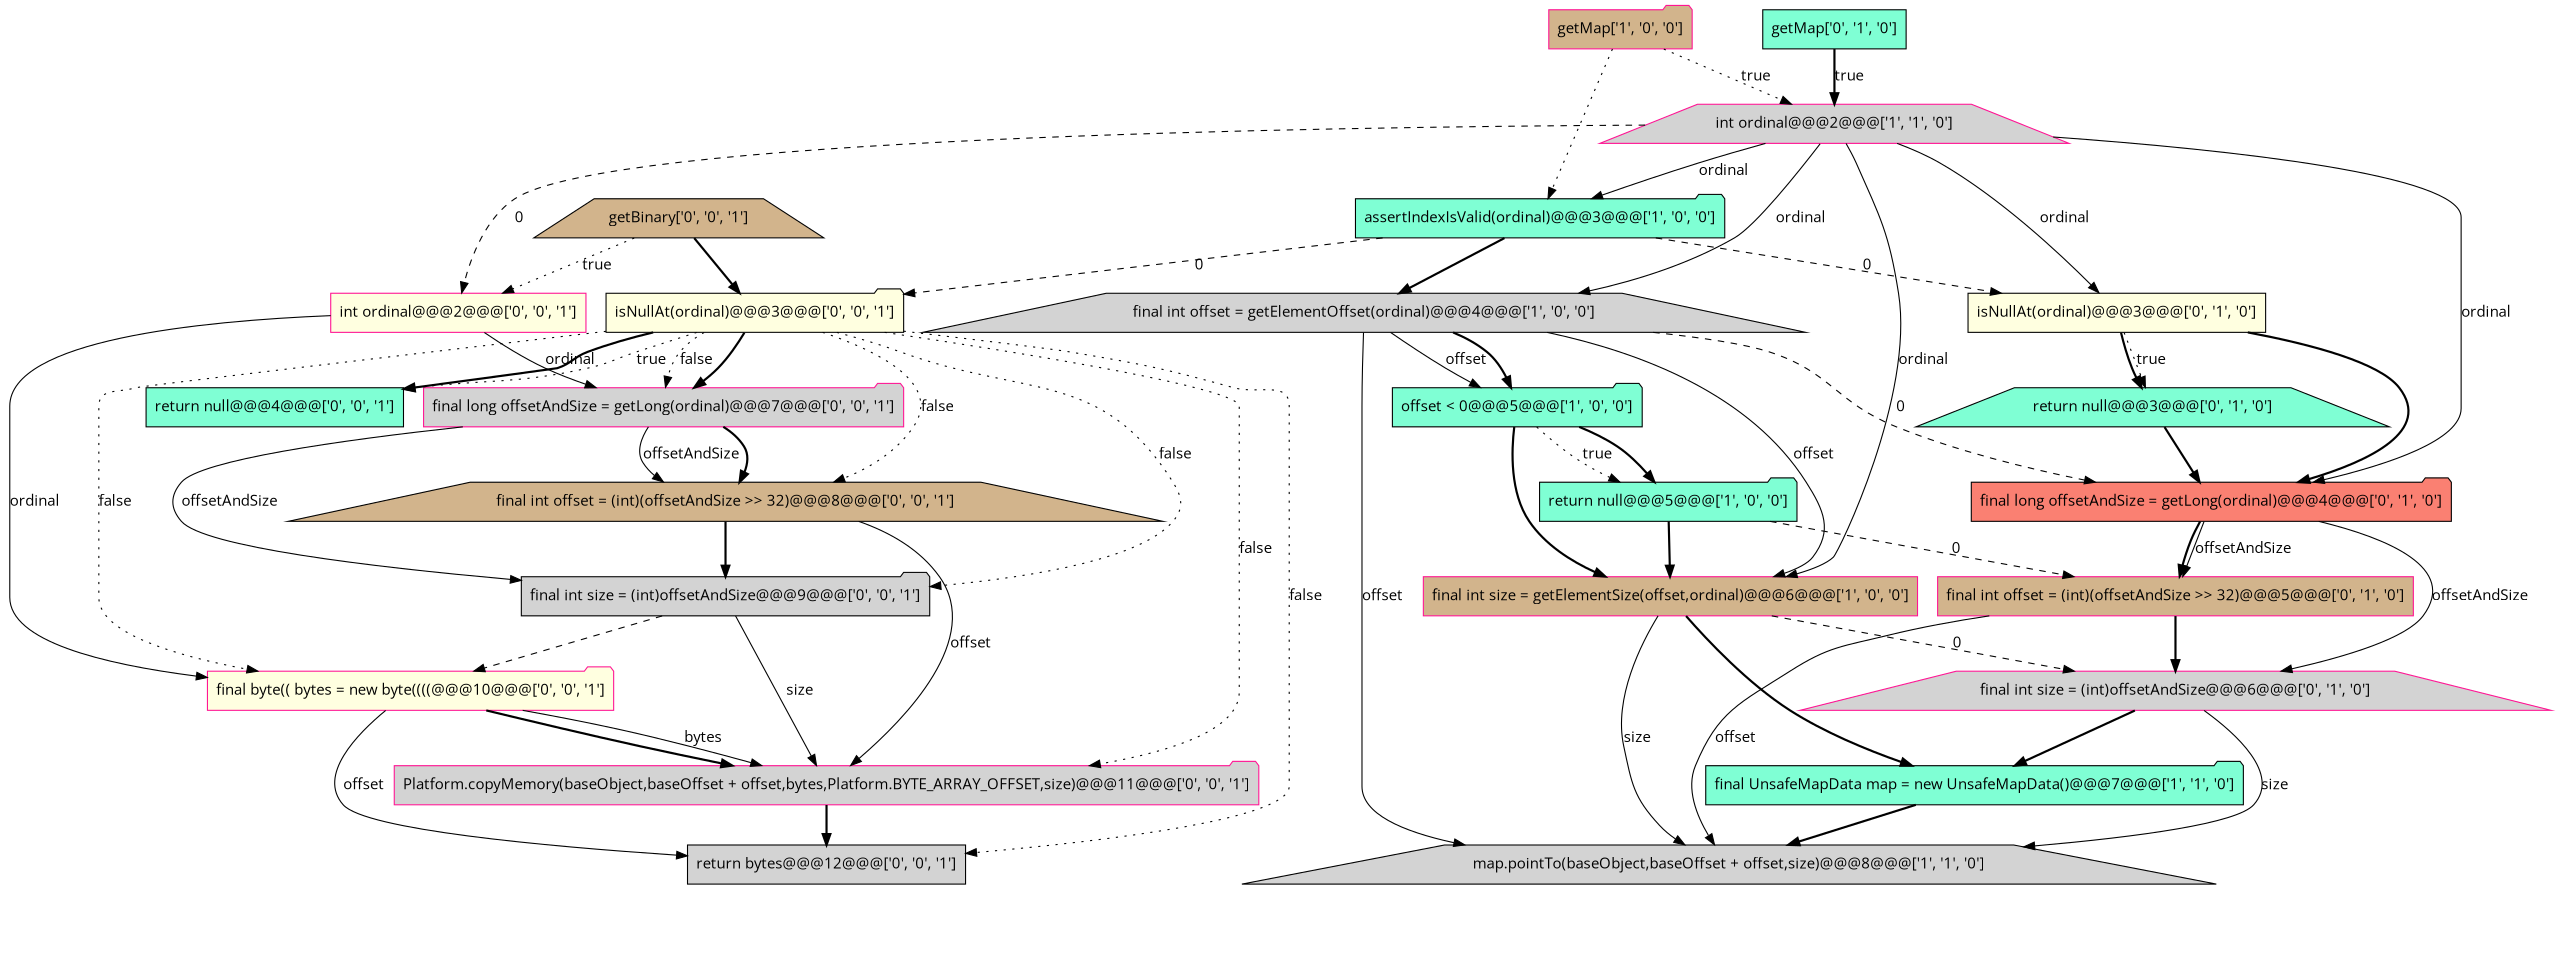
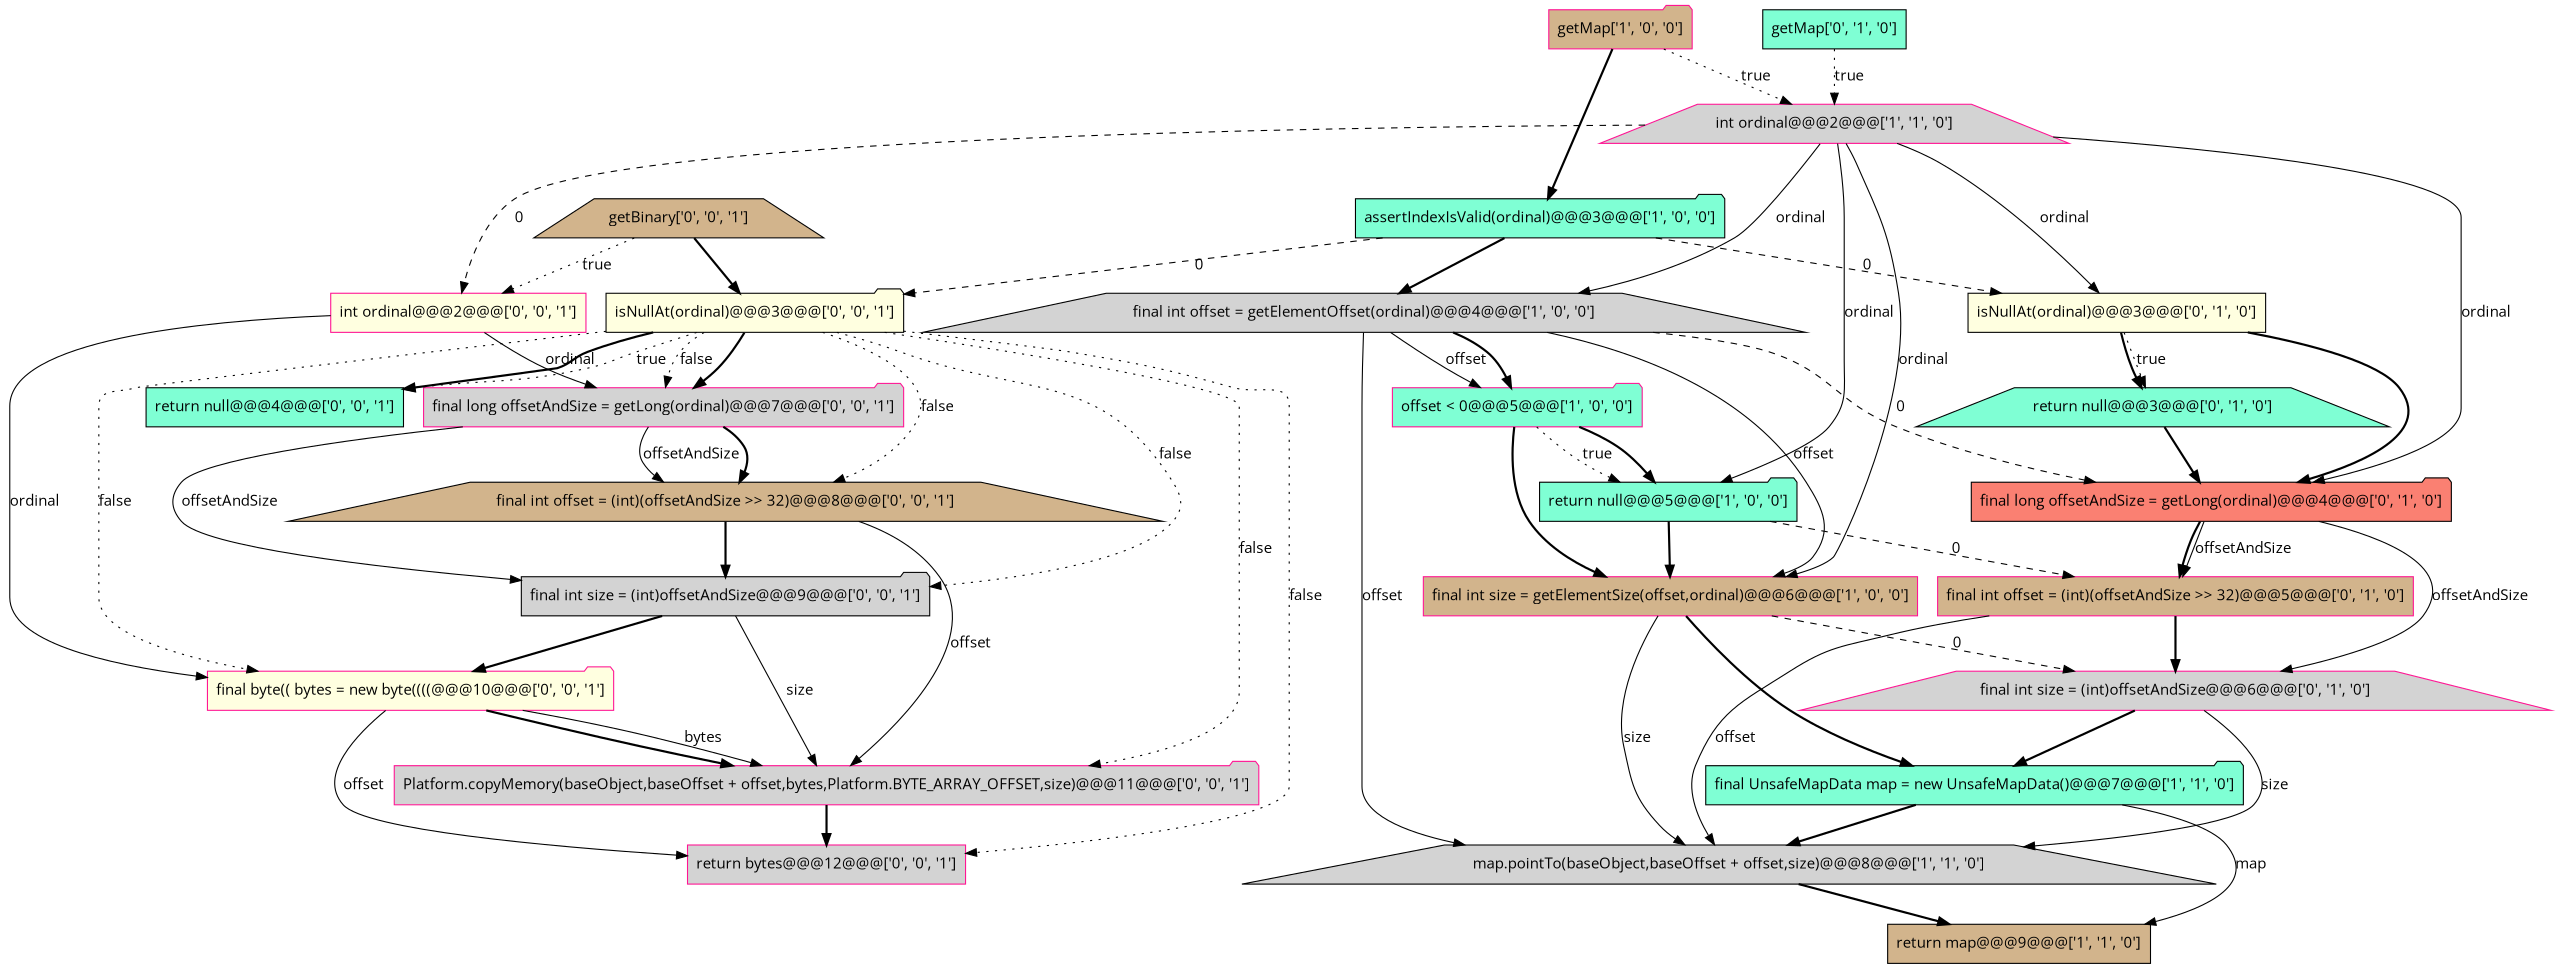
(1834, 71) -> (1834, 71)
(1582, 119) -> (1582, 119)
(1683, 168) -> (1844, 342)
(1517, 407) -> (1517, 407)
(573, 642) -> (573, 642)
(827, 865) -> (827, 865)
none -> (2019, 944)
